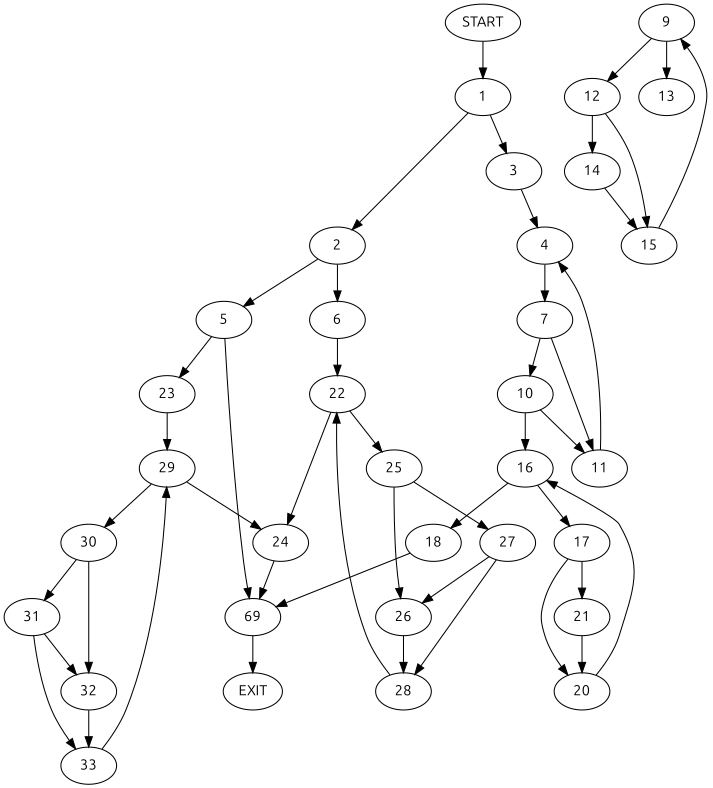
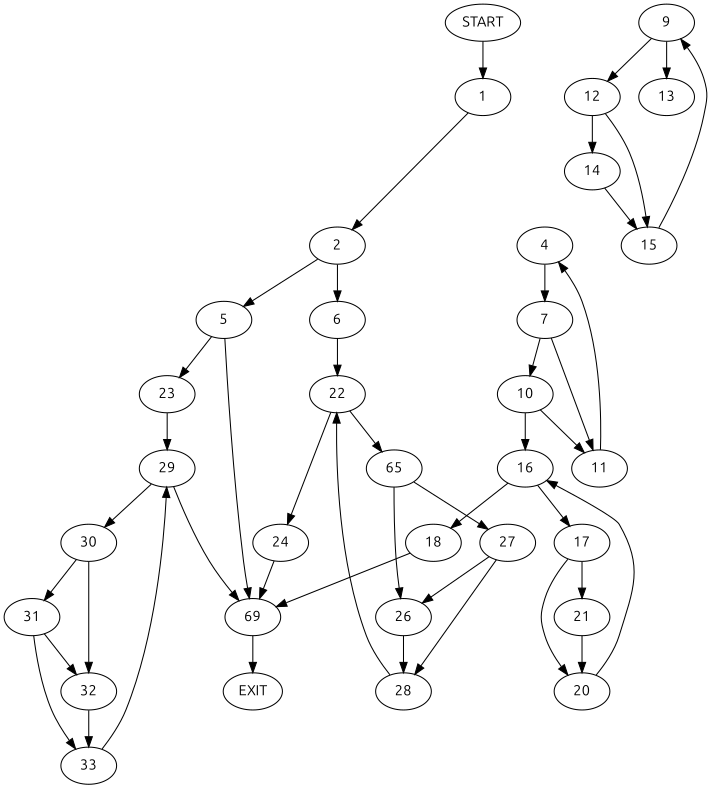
(514, 171) -> none
(394, 469) -> (394, 469)
(220, 503) -> (199, 542)
